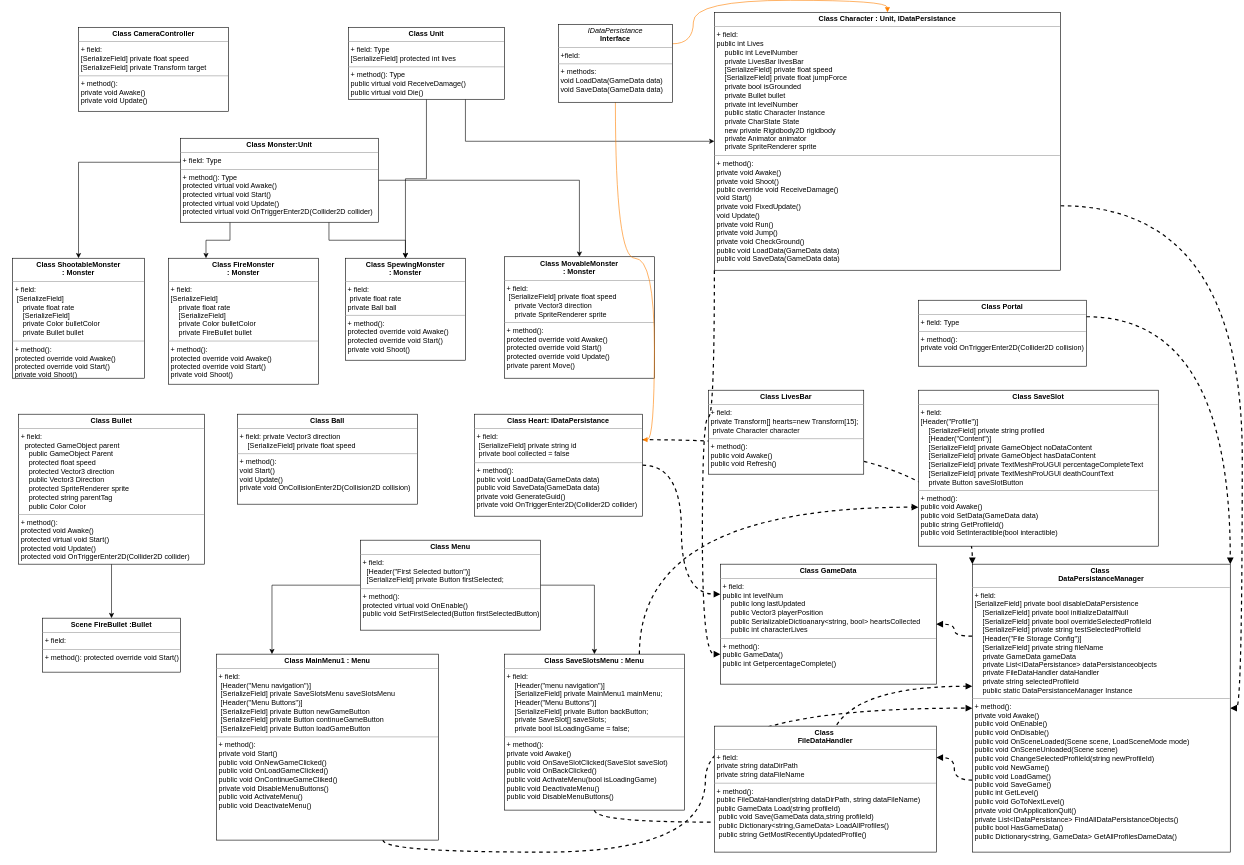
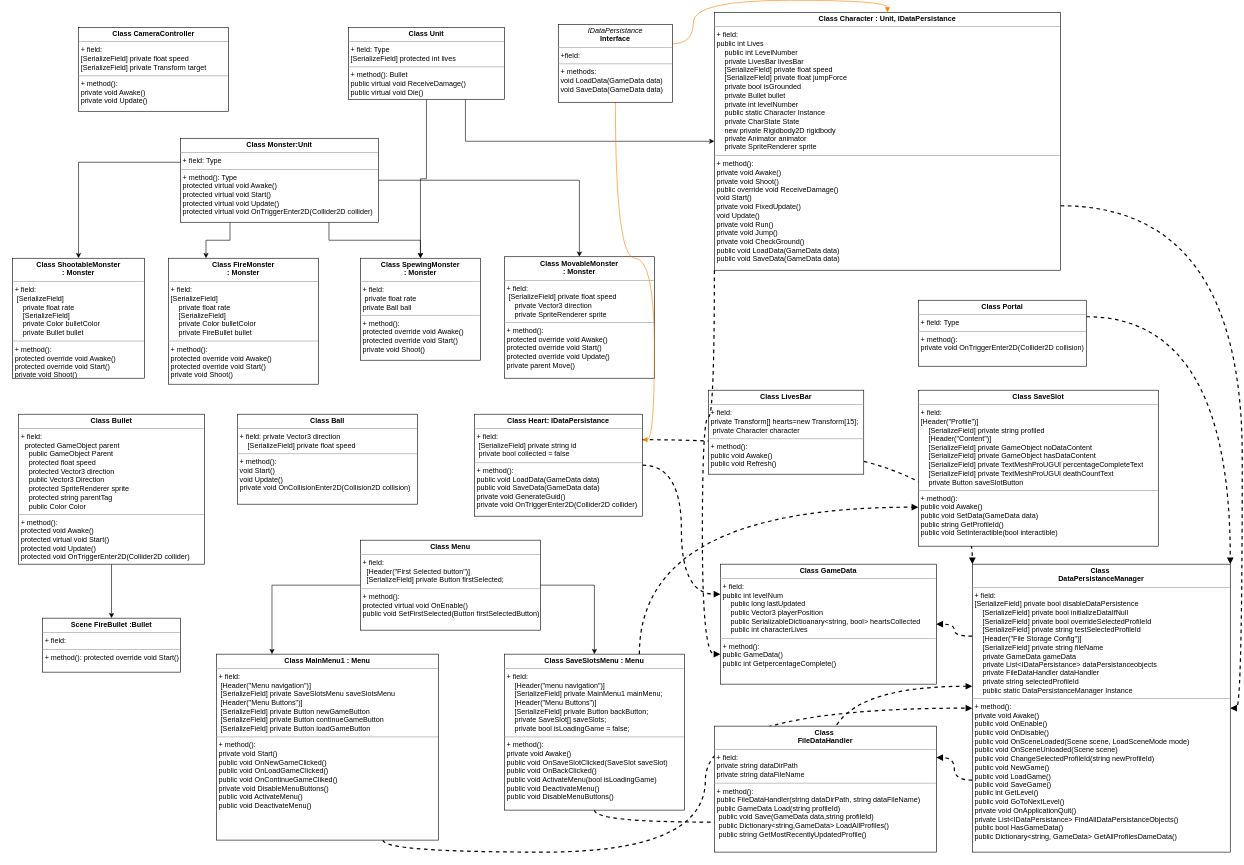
(411, 53) -> (411, 53)
(405, 309) -> (420, 309)
